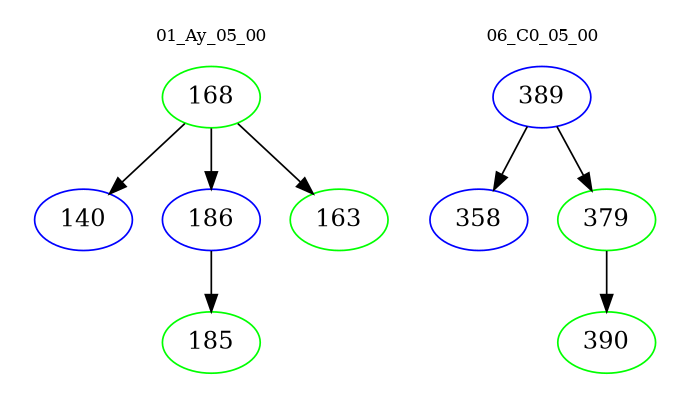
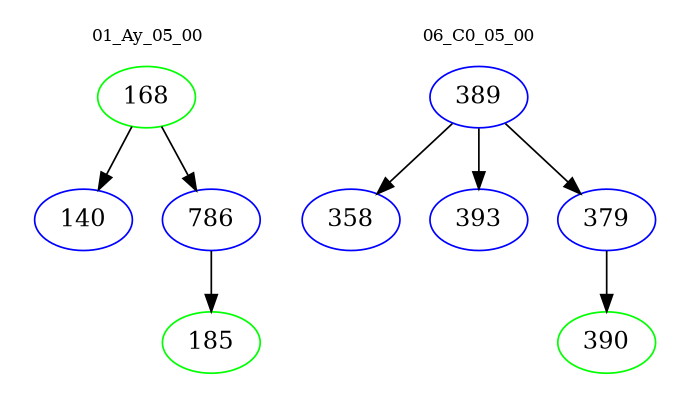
(211, 220) -> (211, 220)
(339, 220) -> none
none -> (479, 220)
(607, 220) -> (607, 220)
